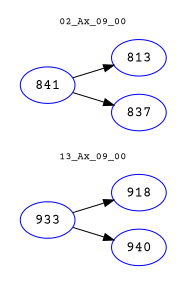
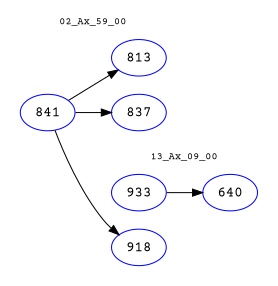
(93, 22) -> (93, 22)
(88, 208) -> (78, 182)
(139, 247) -> (230, 193)
